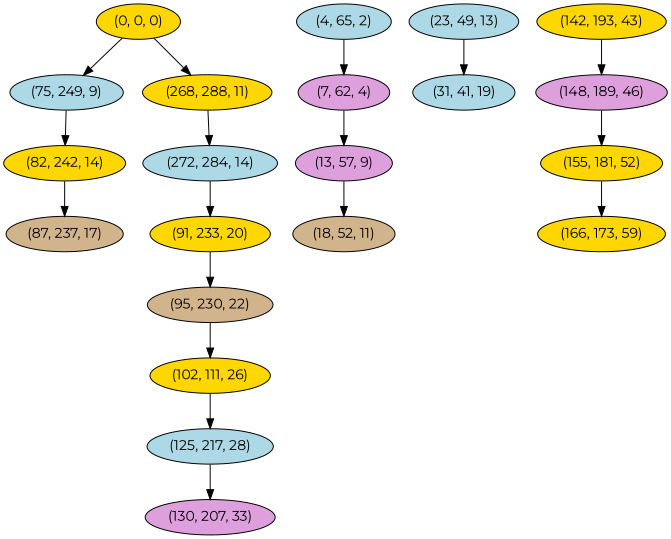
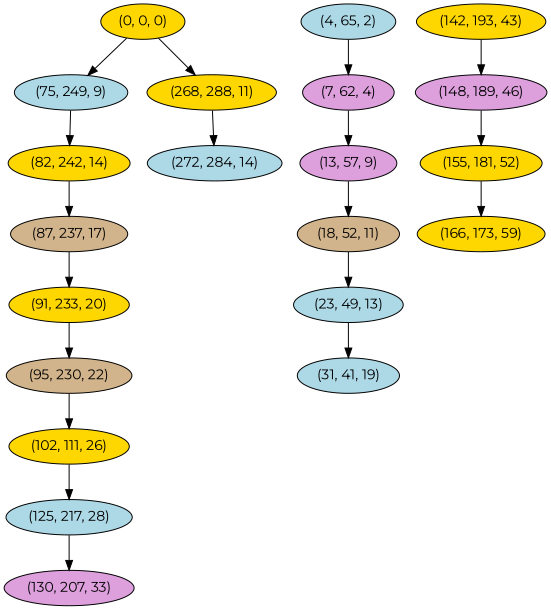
(210, 194) -> (69, 265)
none -> (348, 265)
